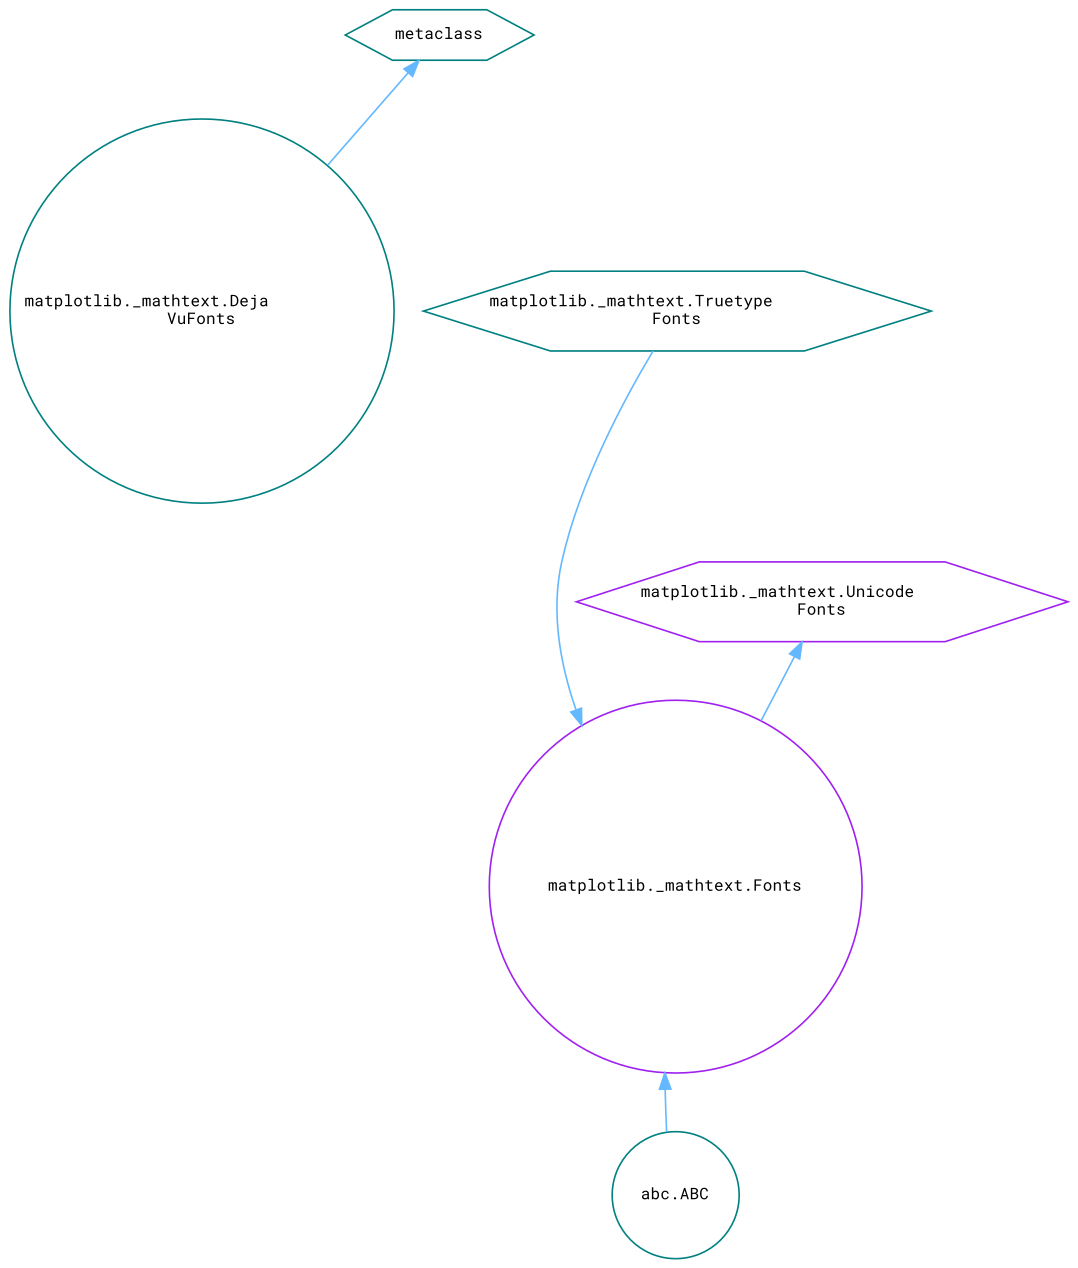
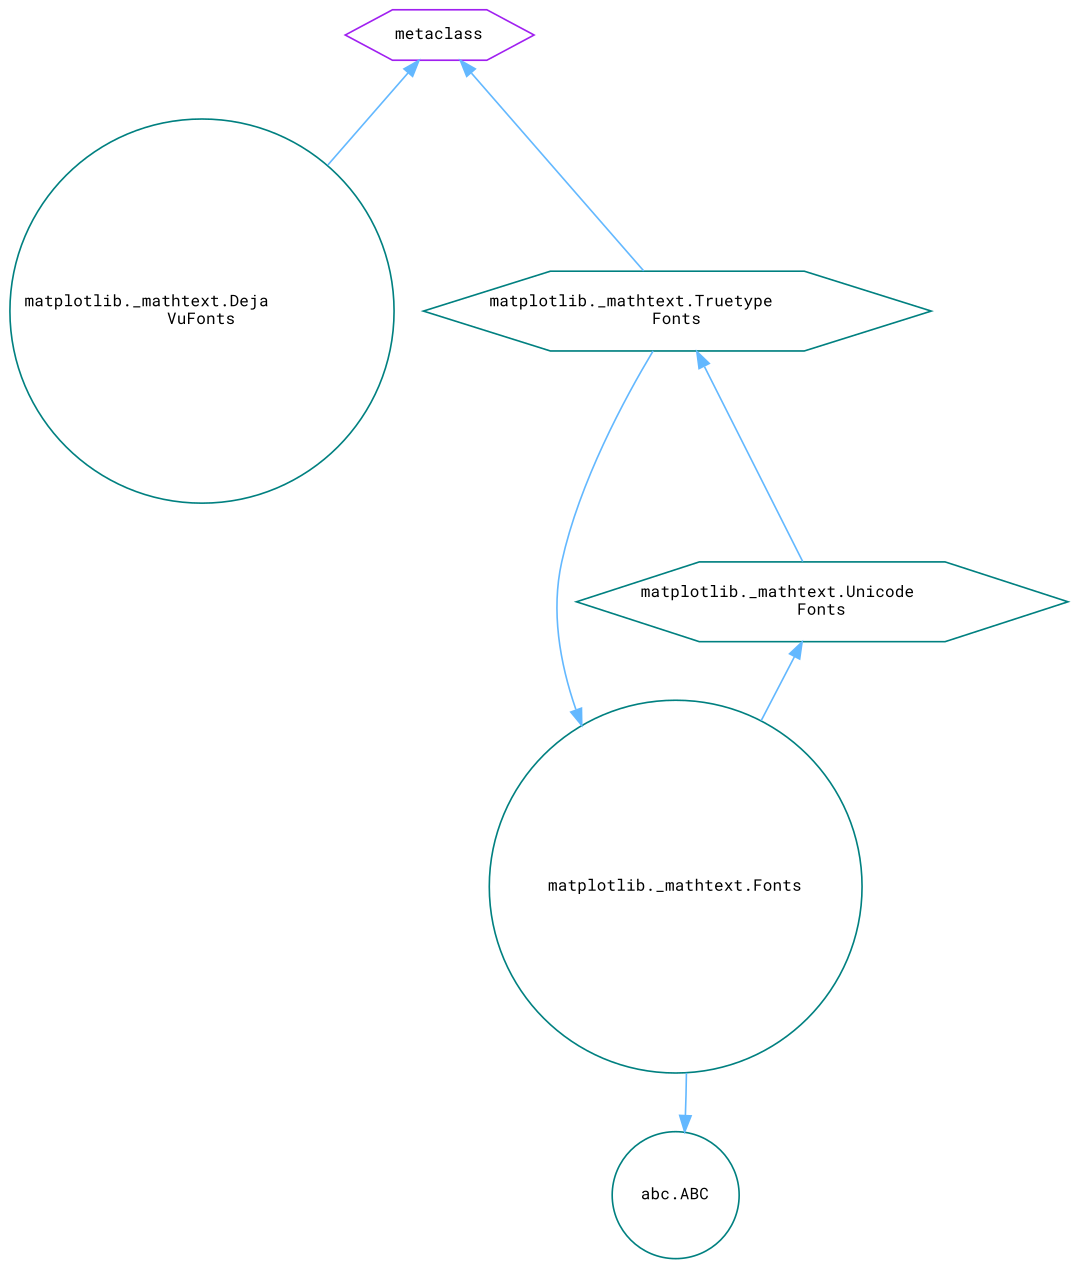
(440, 35) -> (440, 35)
none -> (558, 172)
none -> (754, 464)
(822, 602) -> (822, 602)
(676, 887) -> (676, 887)
(666, 1111) -> (686, 1094)
